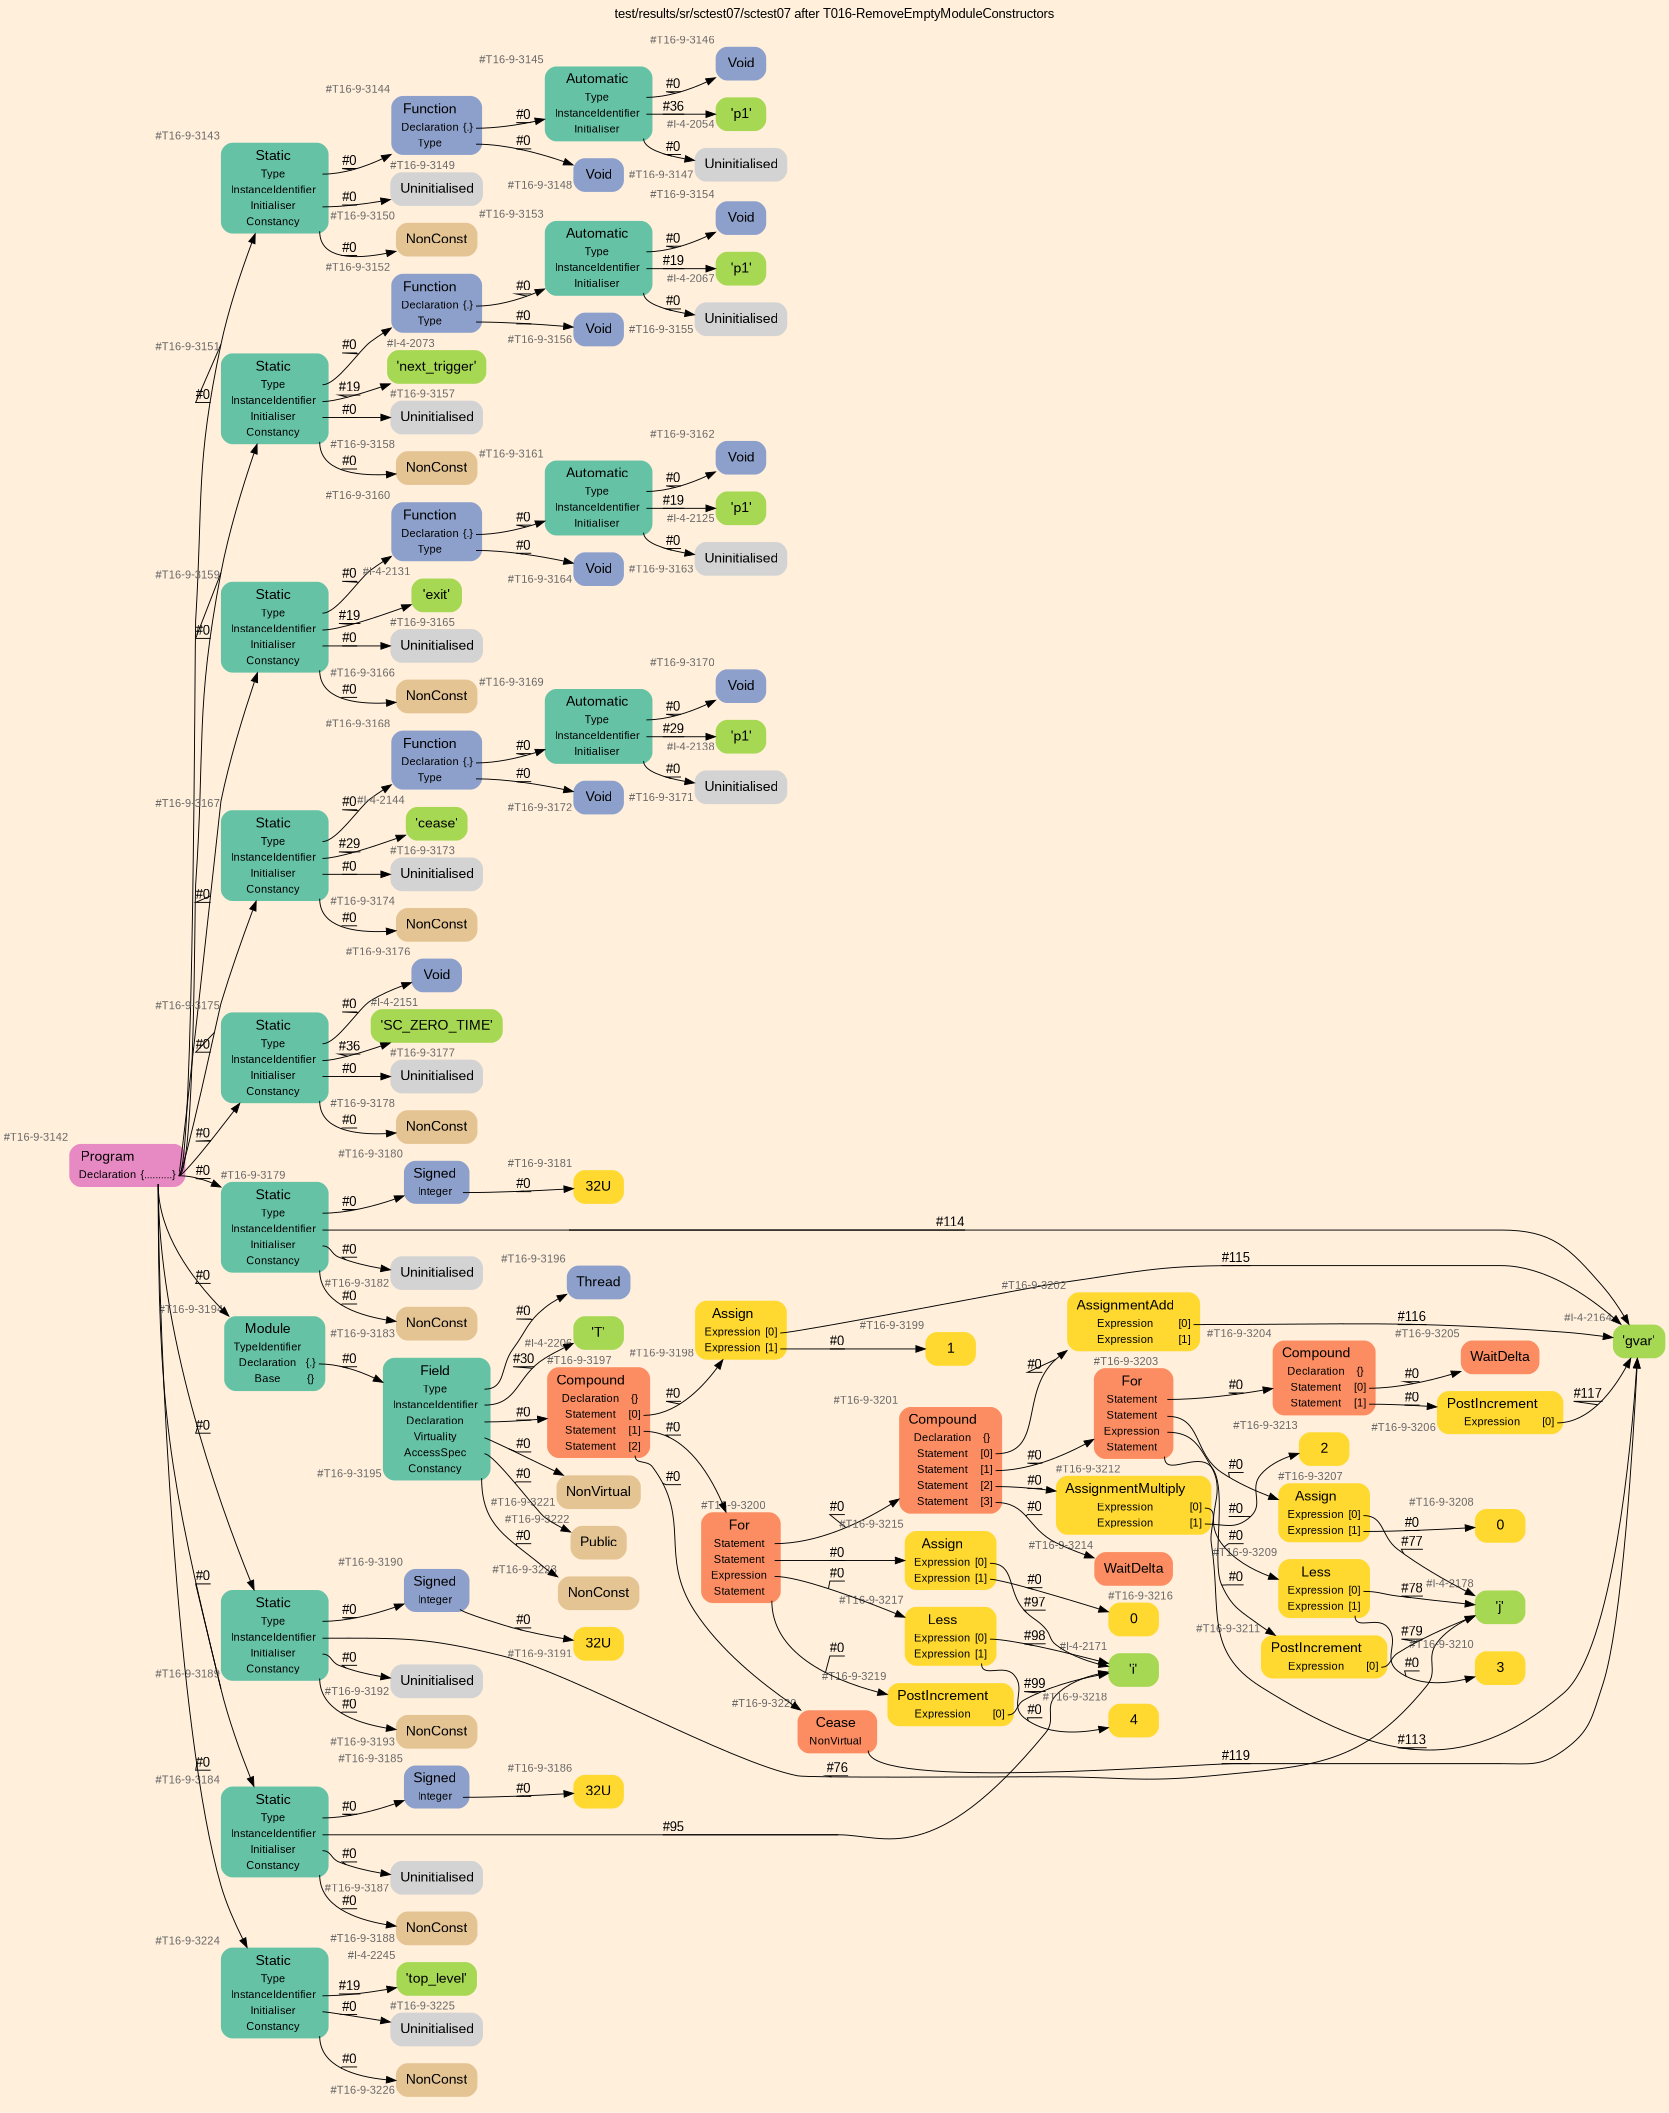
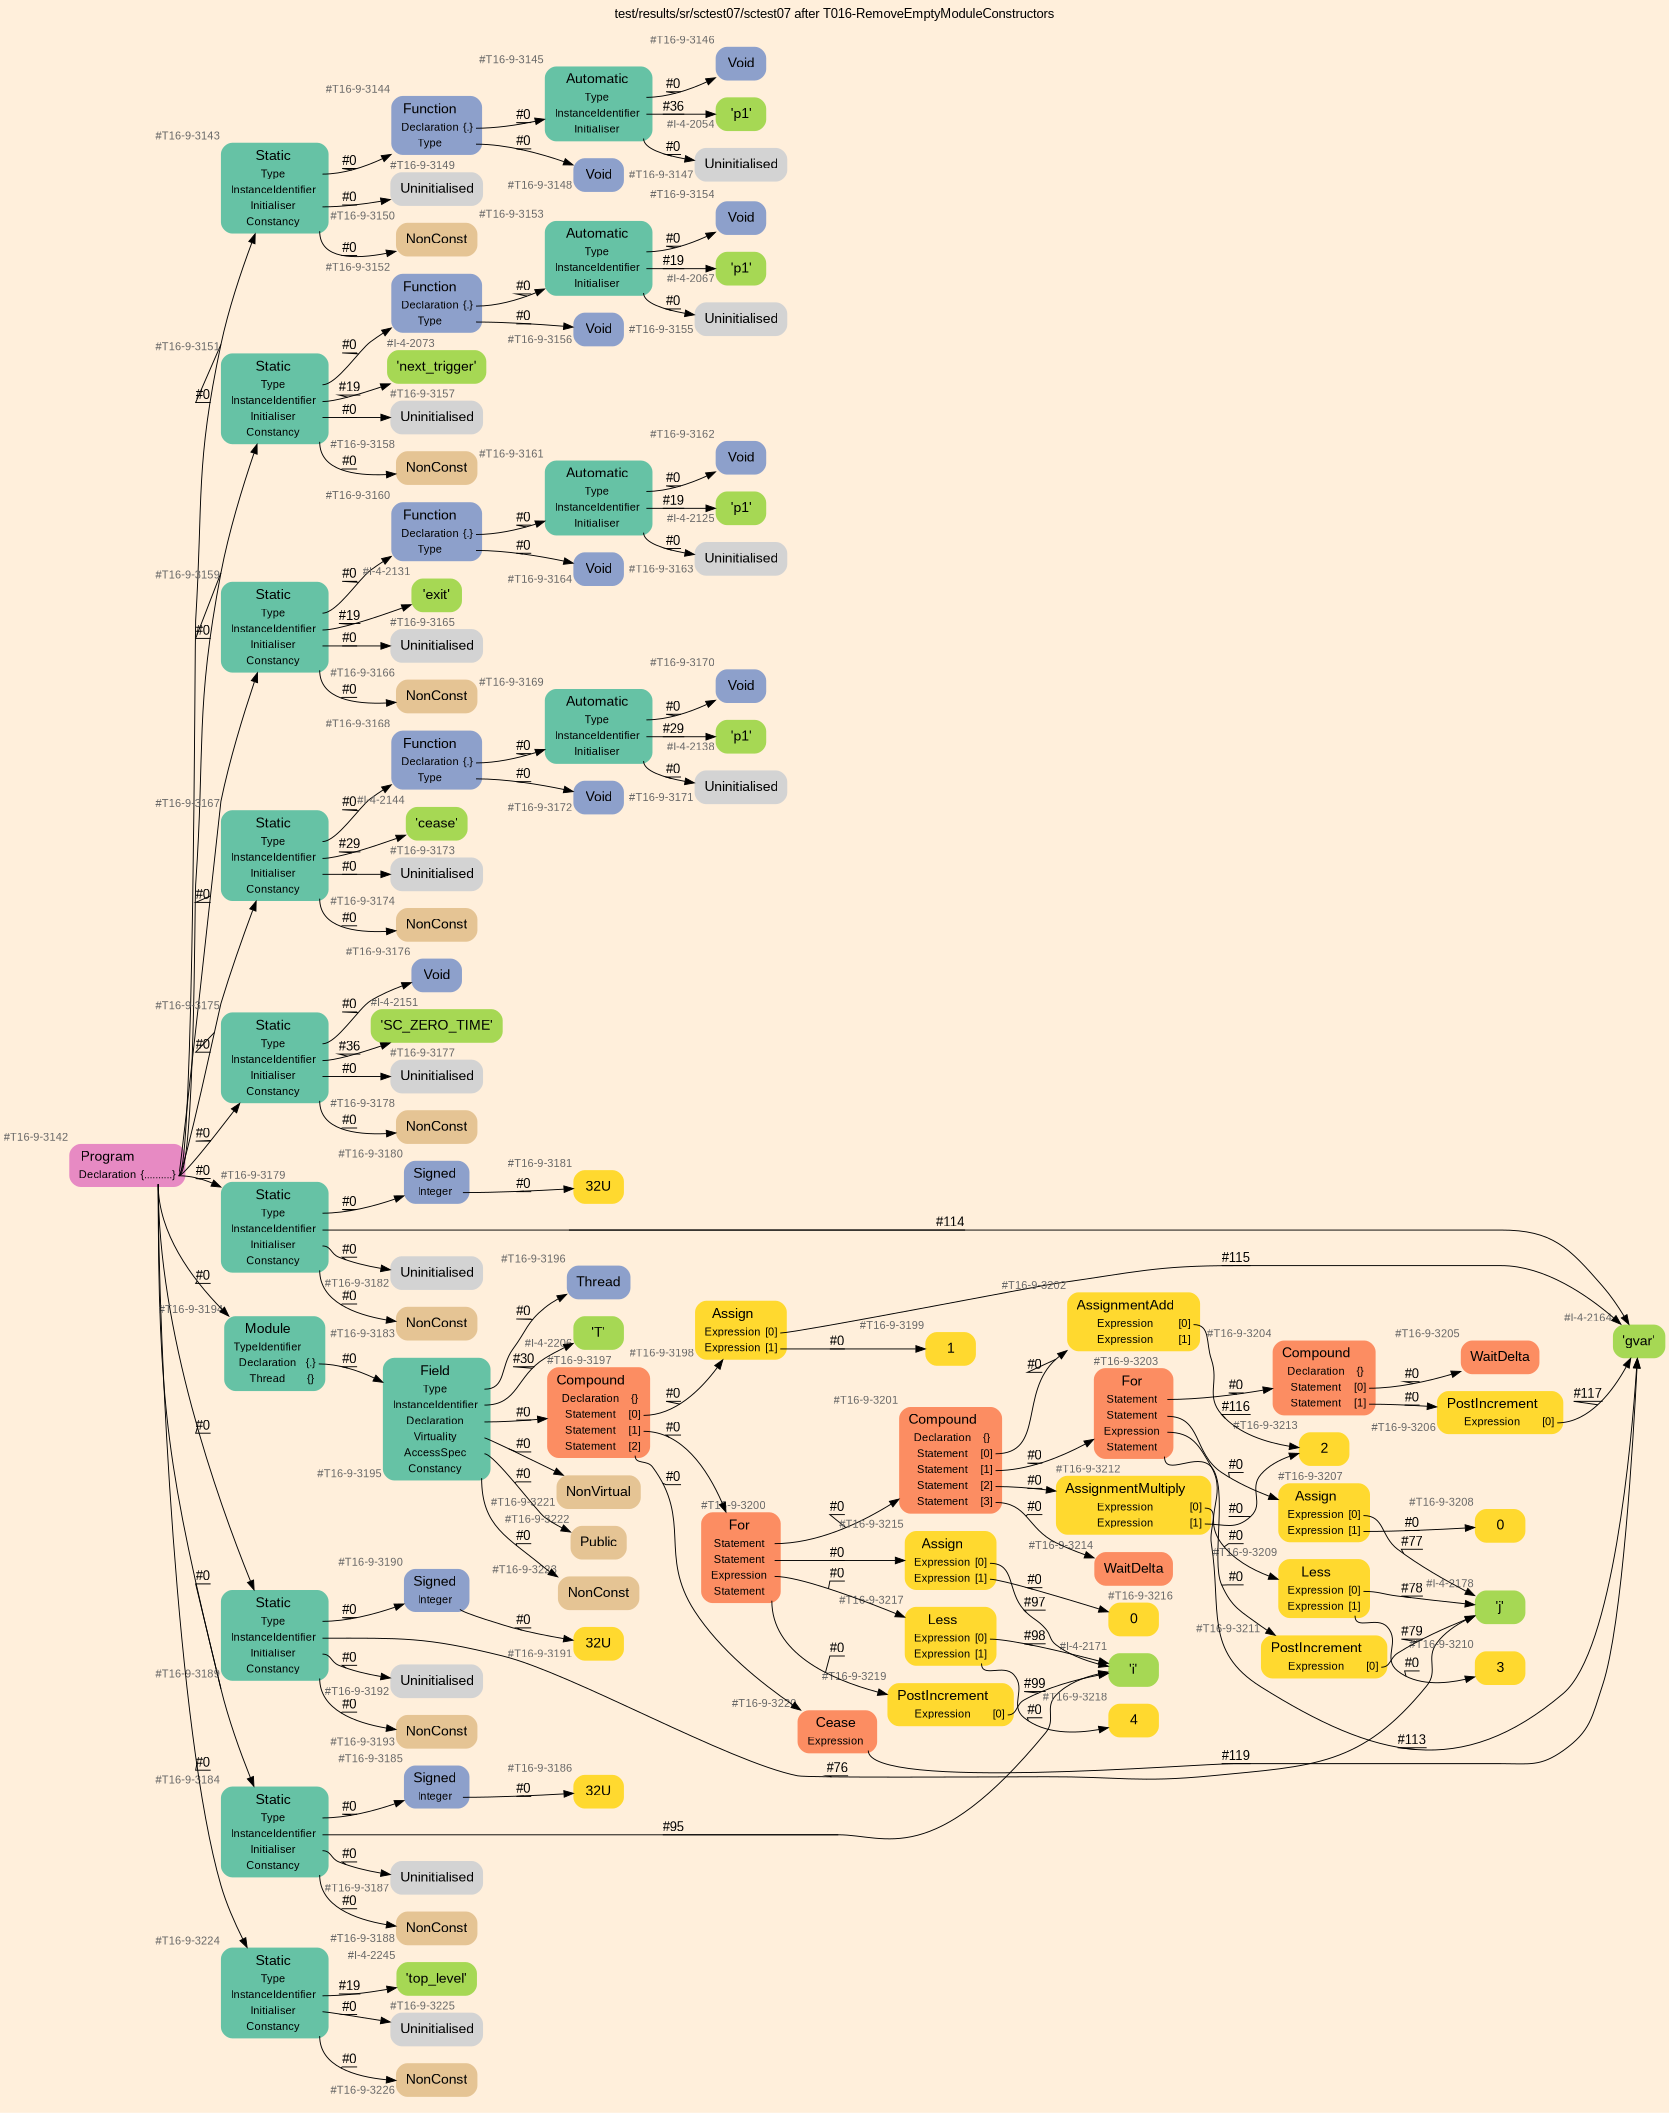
(1398, 1324) -> (1215, 1404)
(268, 1379) -> (268, 1379)
(836, 1741) -> (836, 1741)
